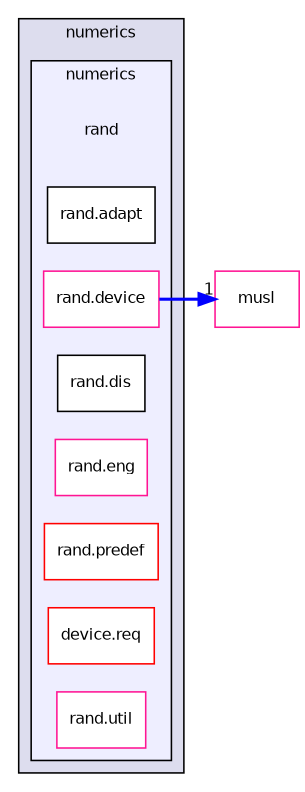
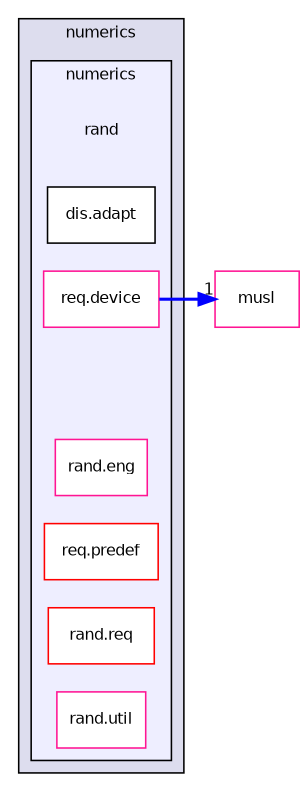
(101, 215) -> (101, 215)
(101, 299) -> (101, 299)
(101, 383) -> none
(101, 552) -> (101, 552)
(101, 636) -> (101, 636)
